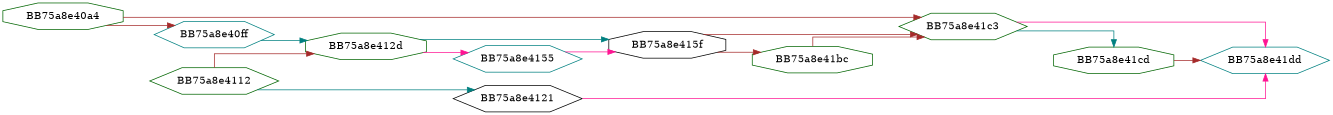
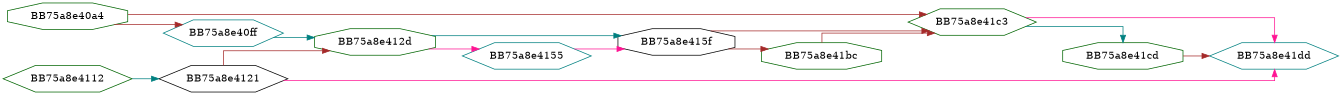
(254, 54) -> (266, 51)
